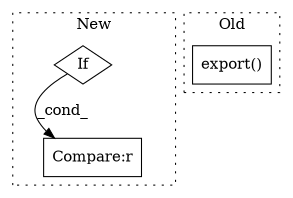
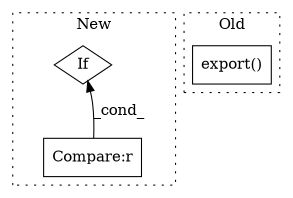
(39, 98) -> (94, 115)
